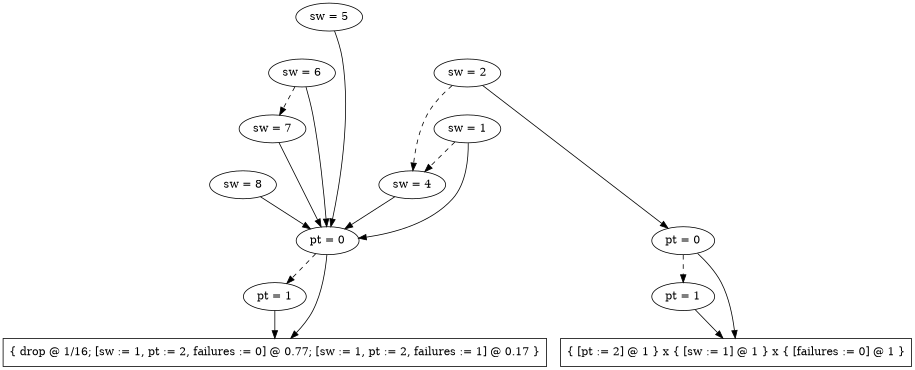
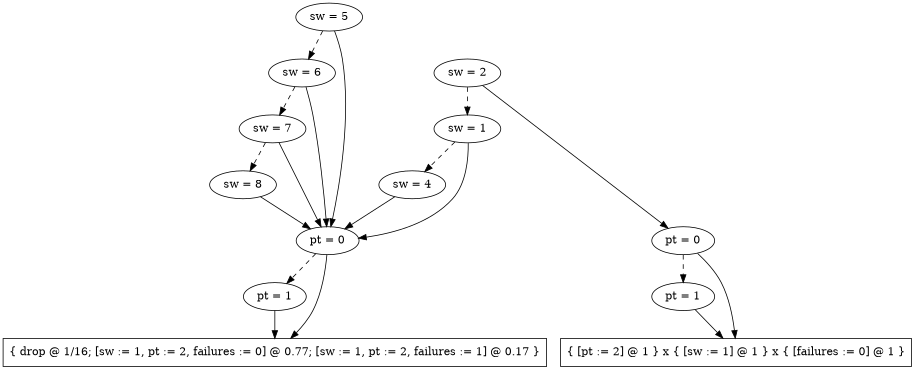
none -> (317, 42)
(425, 120) -> (467, 97)
none -> (260, 153)
